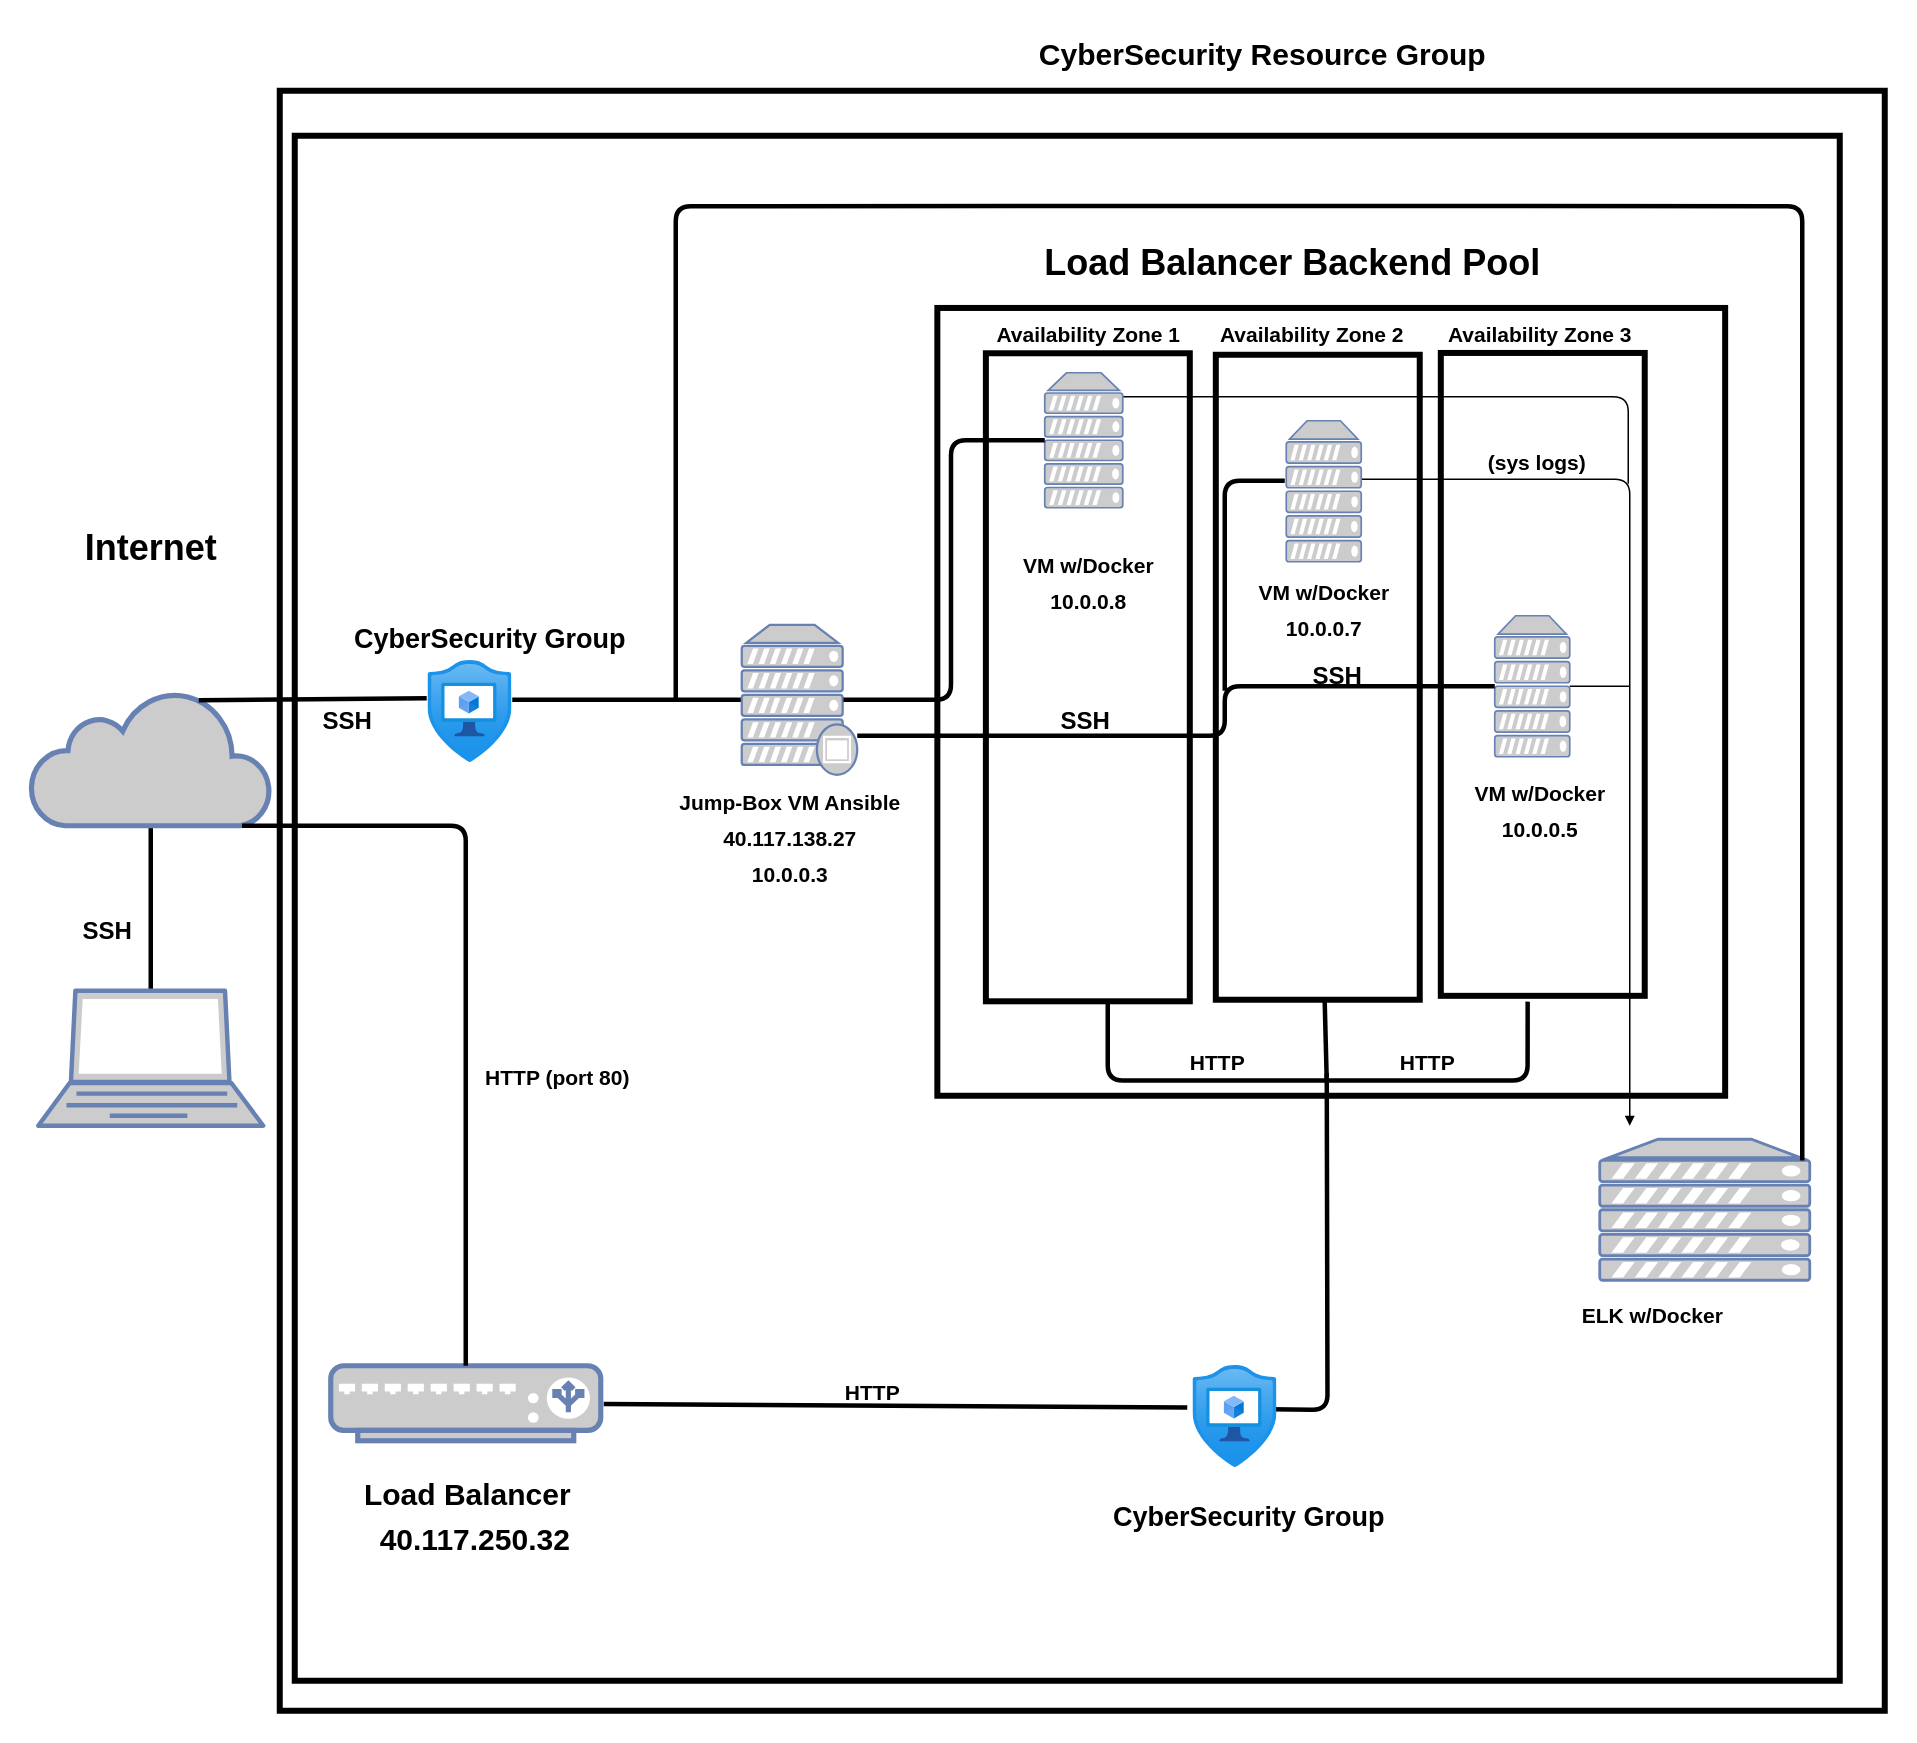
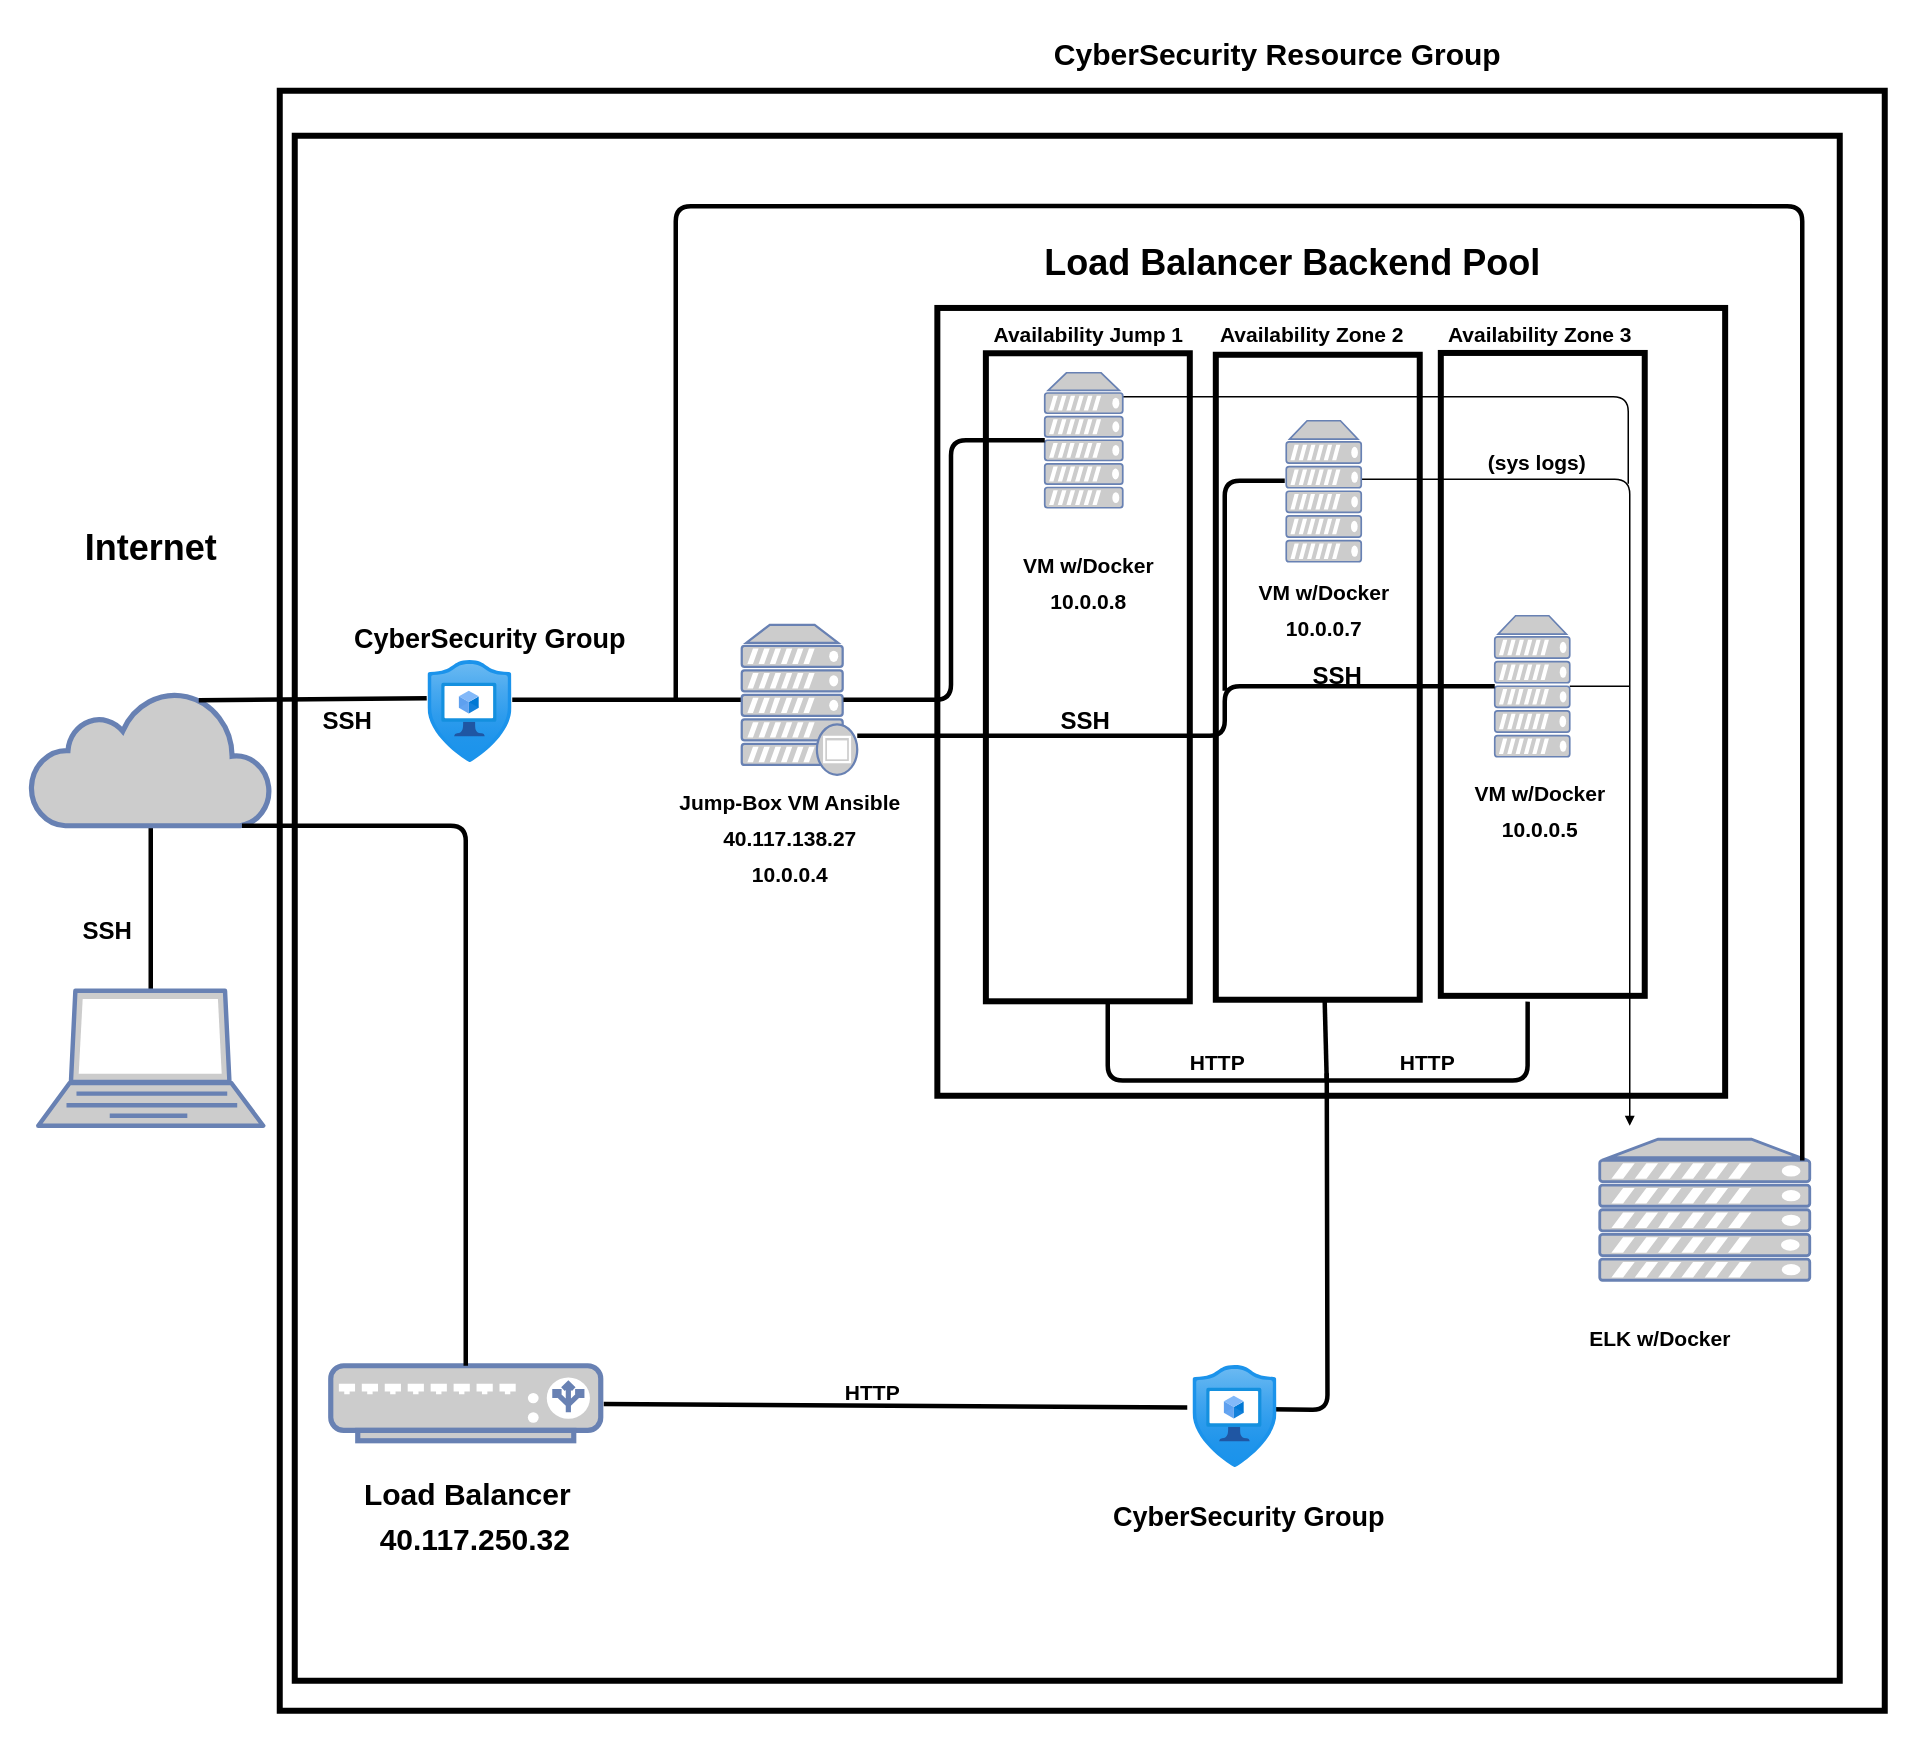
(1262, 53) -> (1277, 53)
(1089, 331) -> (1089, 331)
(791, 835) -> (791, 835)
(557, 1073) -> none
(1653, 1312) -> (1660, 1334)
